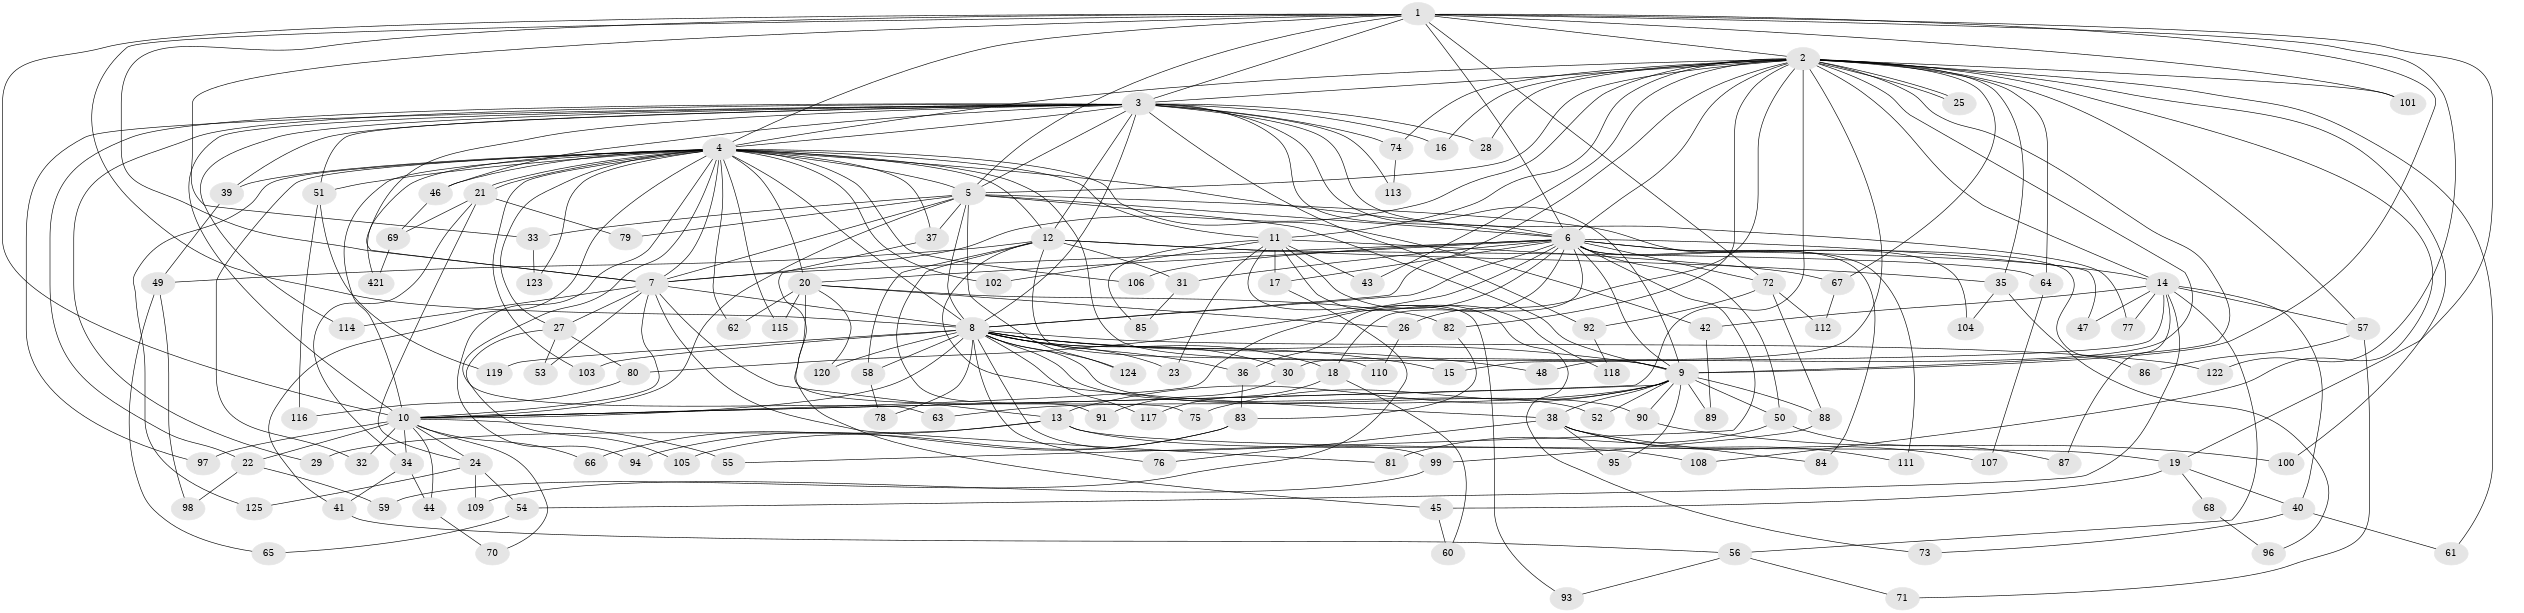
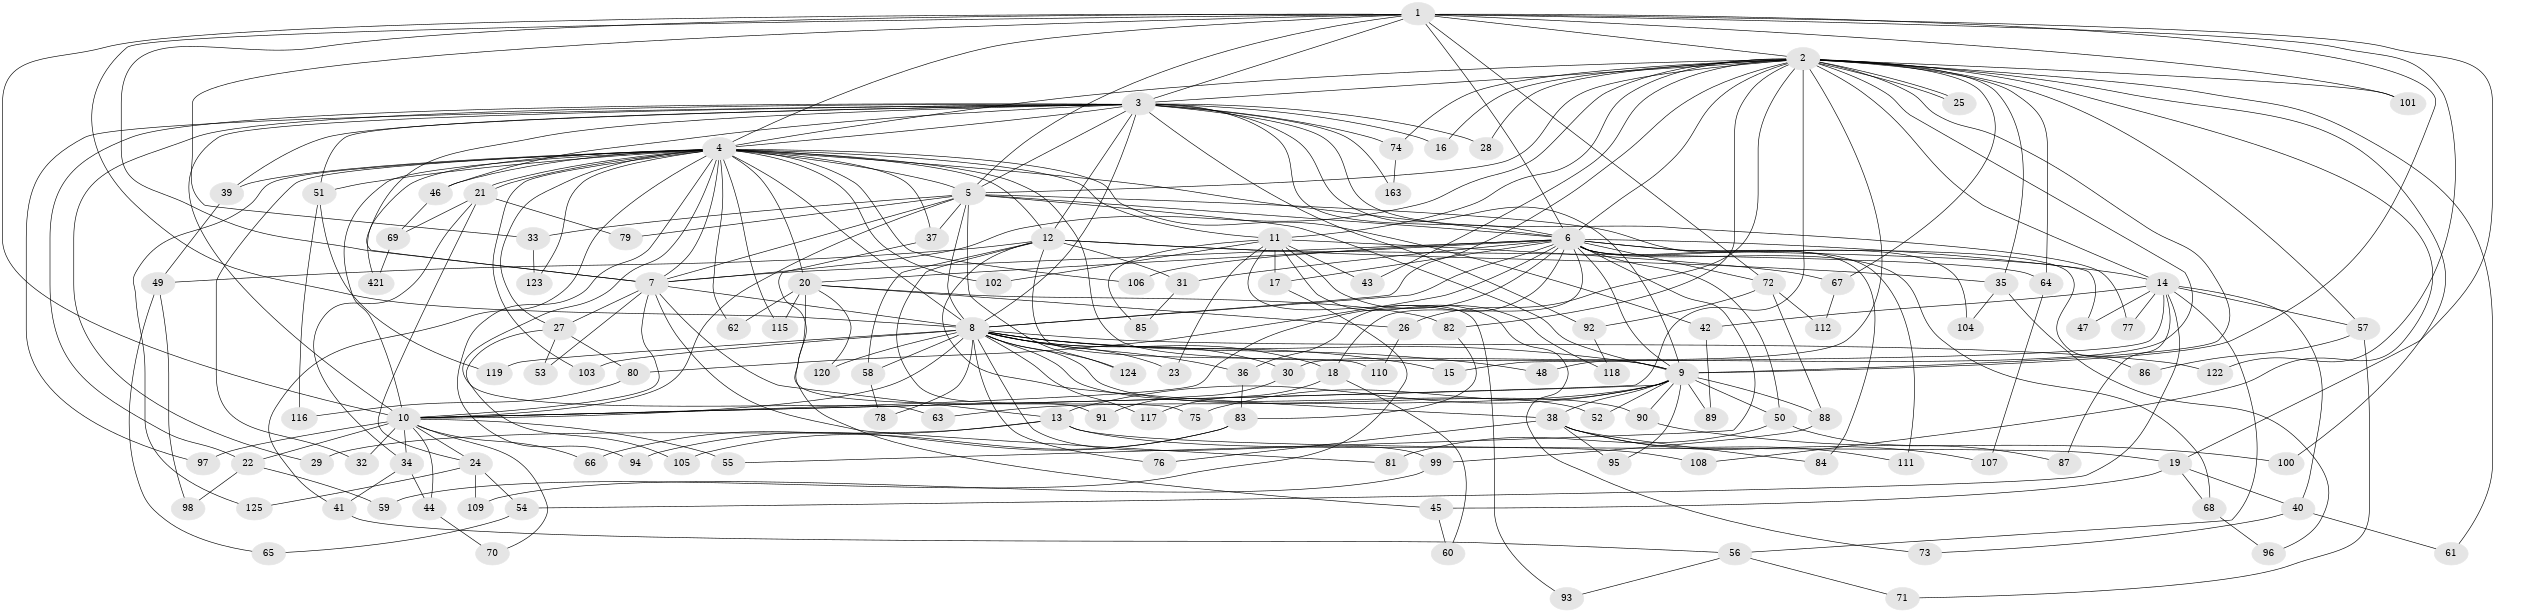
(1393, 194) -> (1393, 194)
none -> (1922, 313)
(347, 329) -> none
